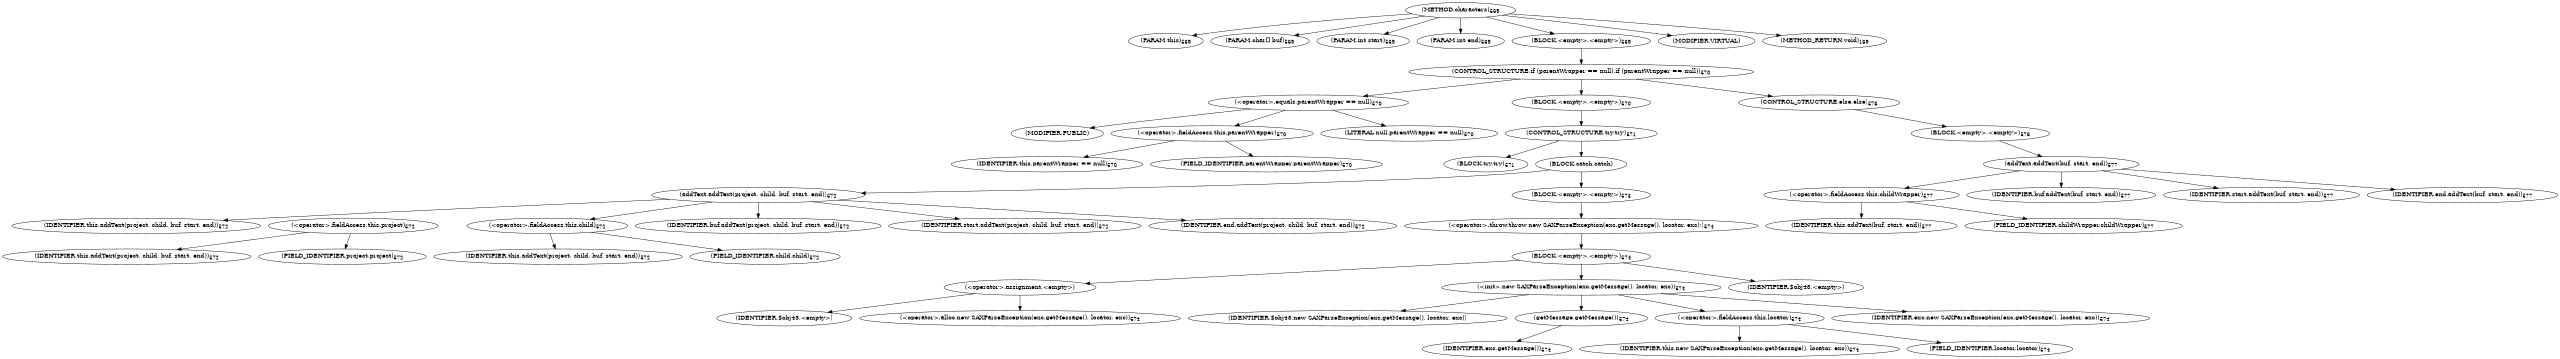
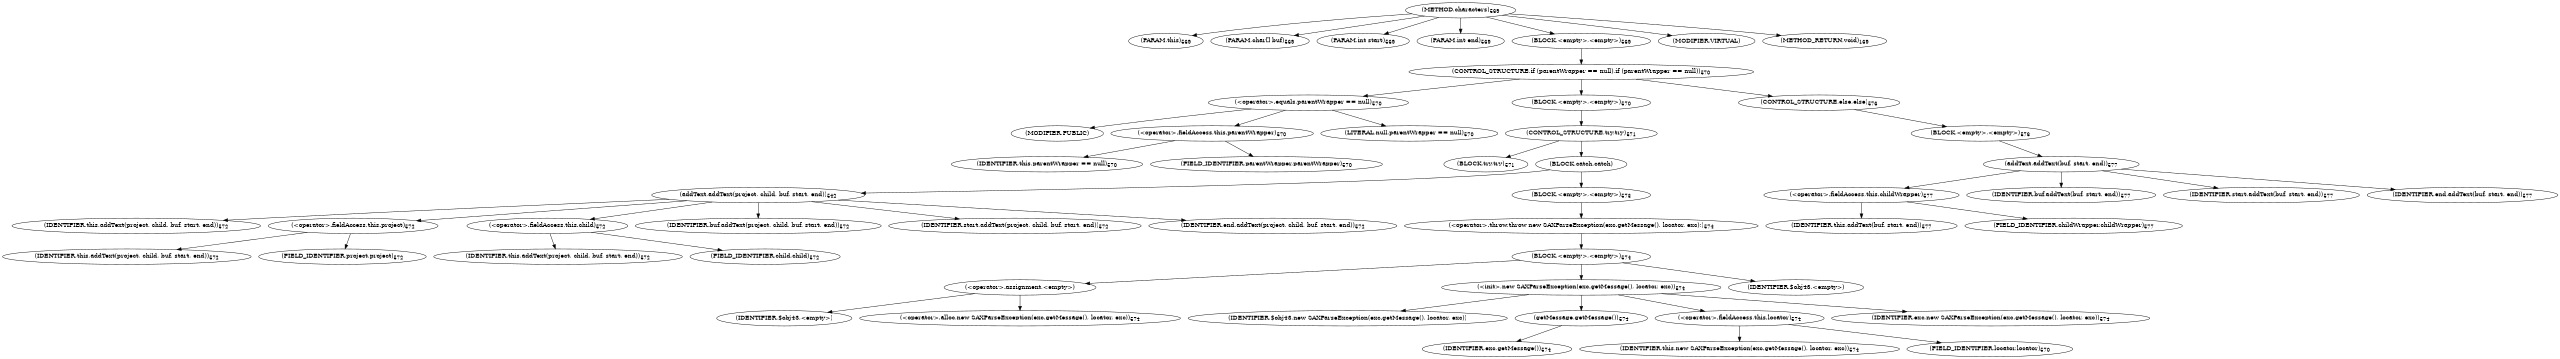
(832, 194) -> (832, 194)
none -> (554, 211)
(2045, 348) -> (2045, 348)
